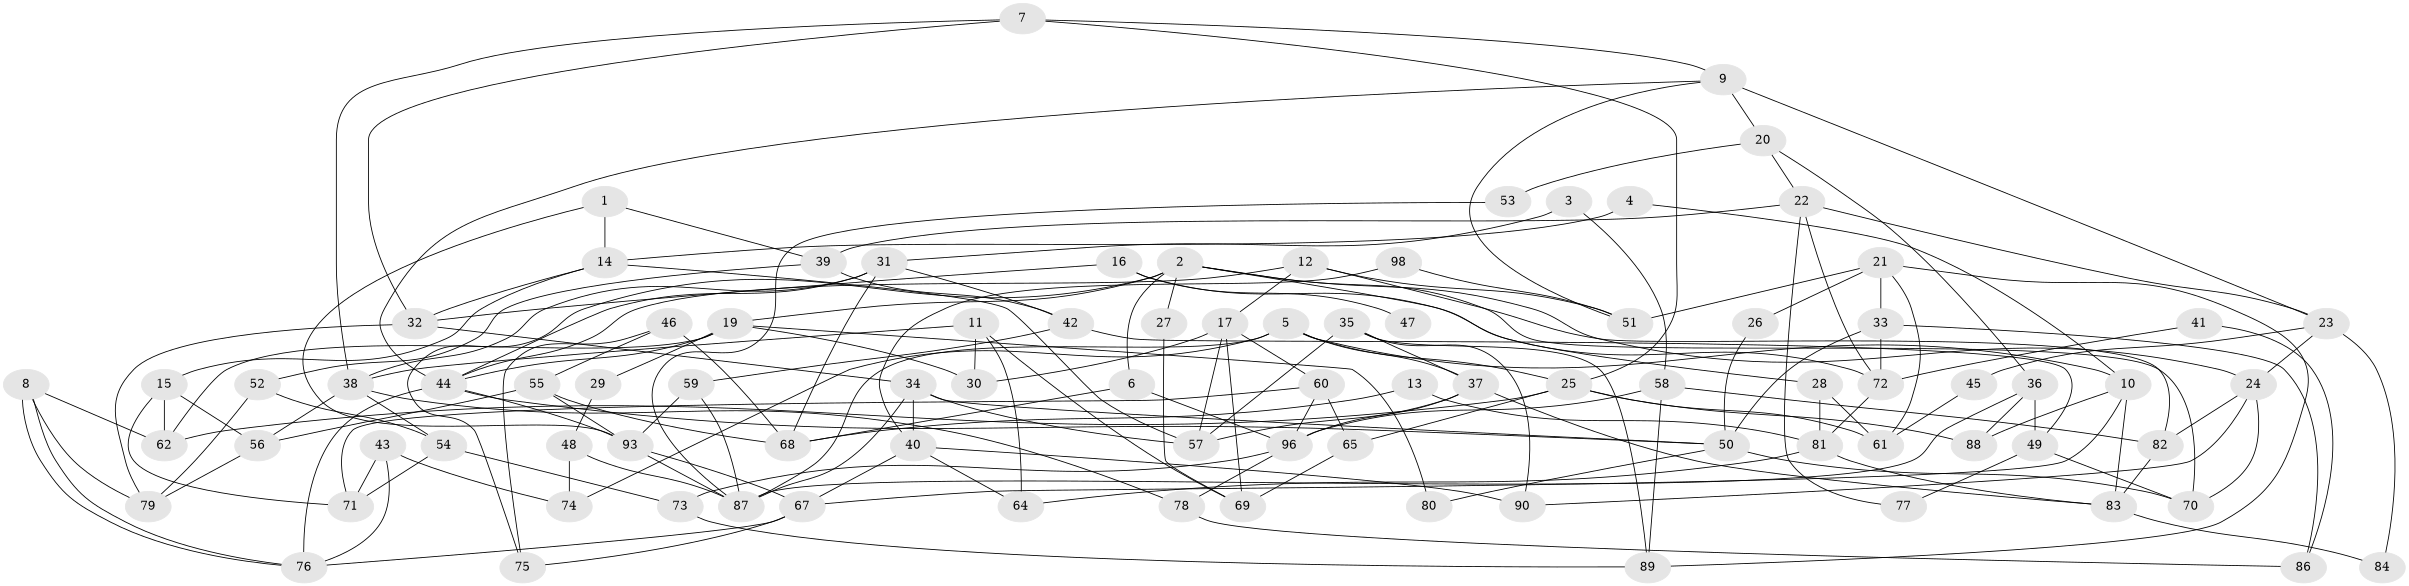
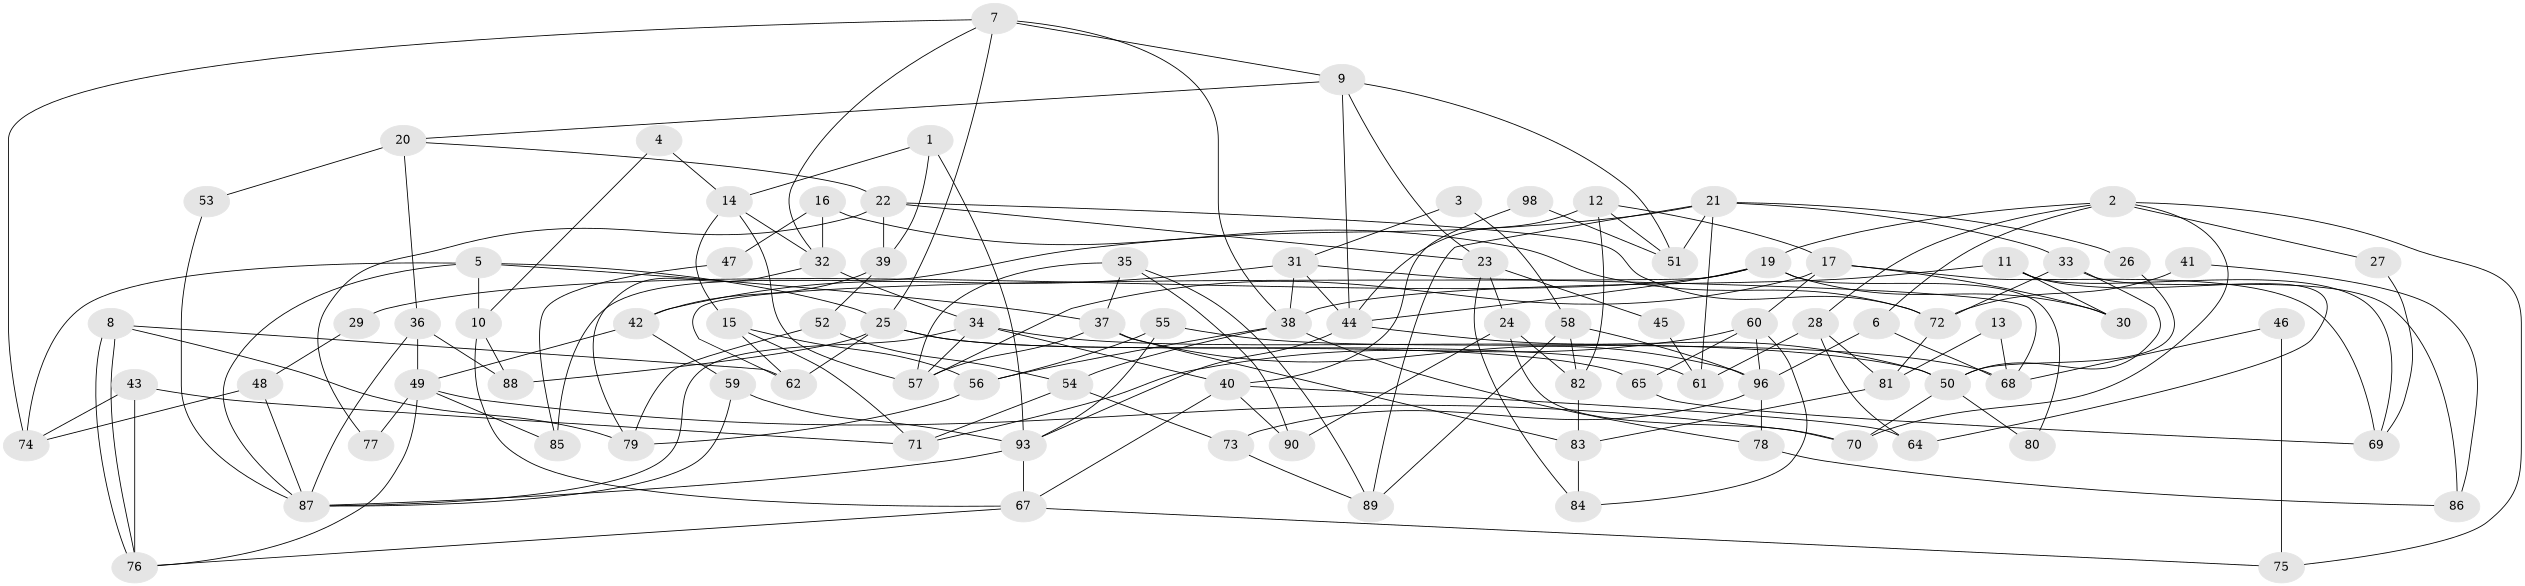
none -> (335, 53)
(603, 354) -> none
(1741, 360) -> none
(328, 444) -> (323, 529)
none -> (557, 446)
(2121, 446) -> none
none -> (1767, 476)
(1592, 478) -> (1855, 399)
